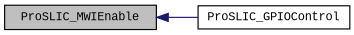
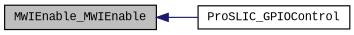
(81, 17) -> (81, 17)
